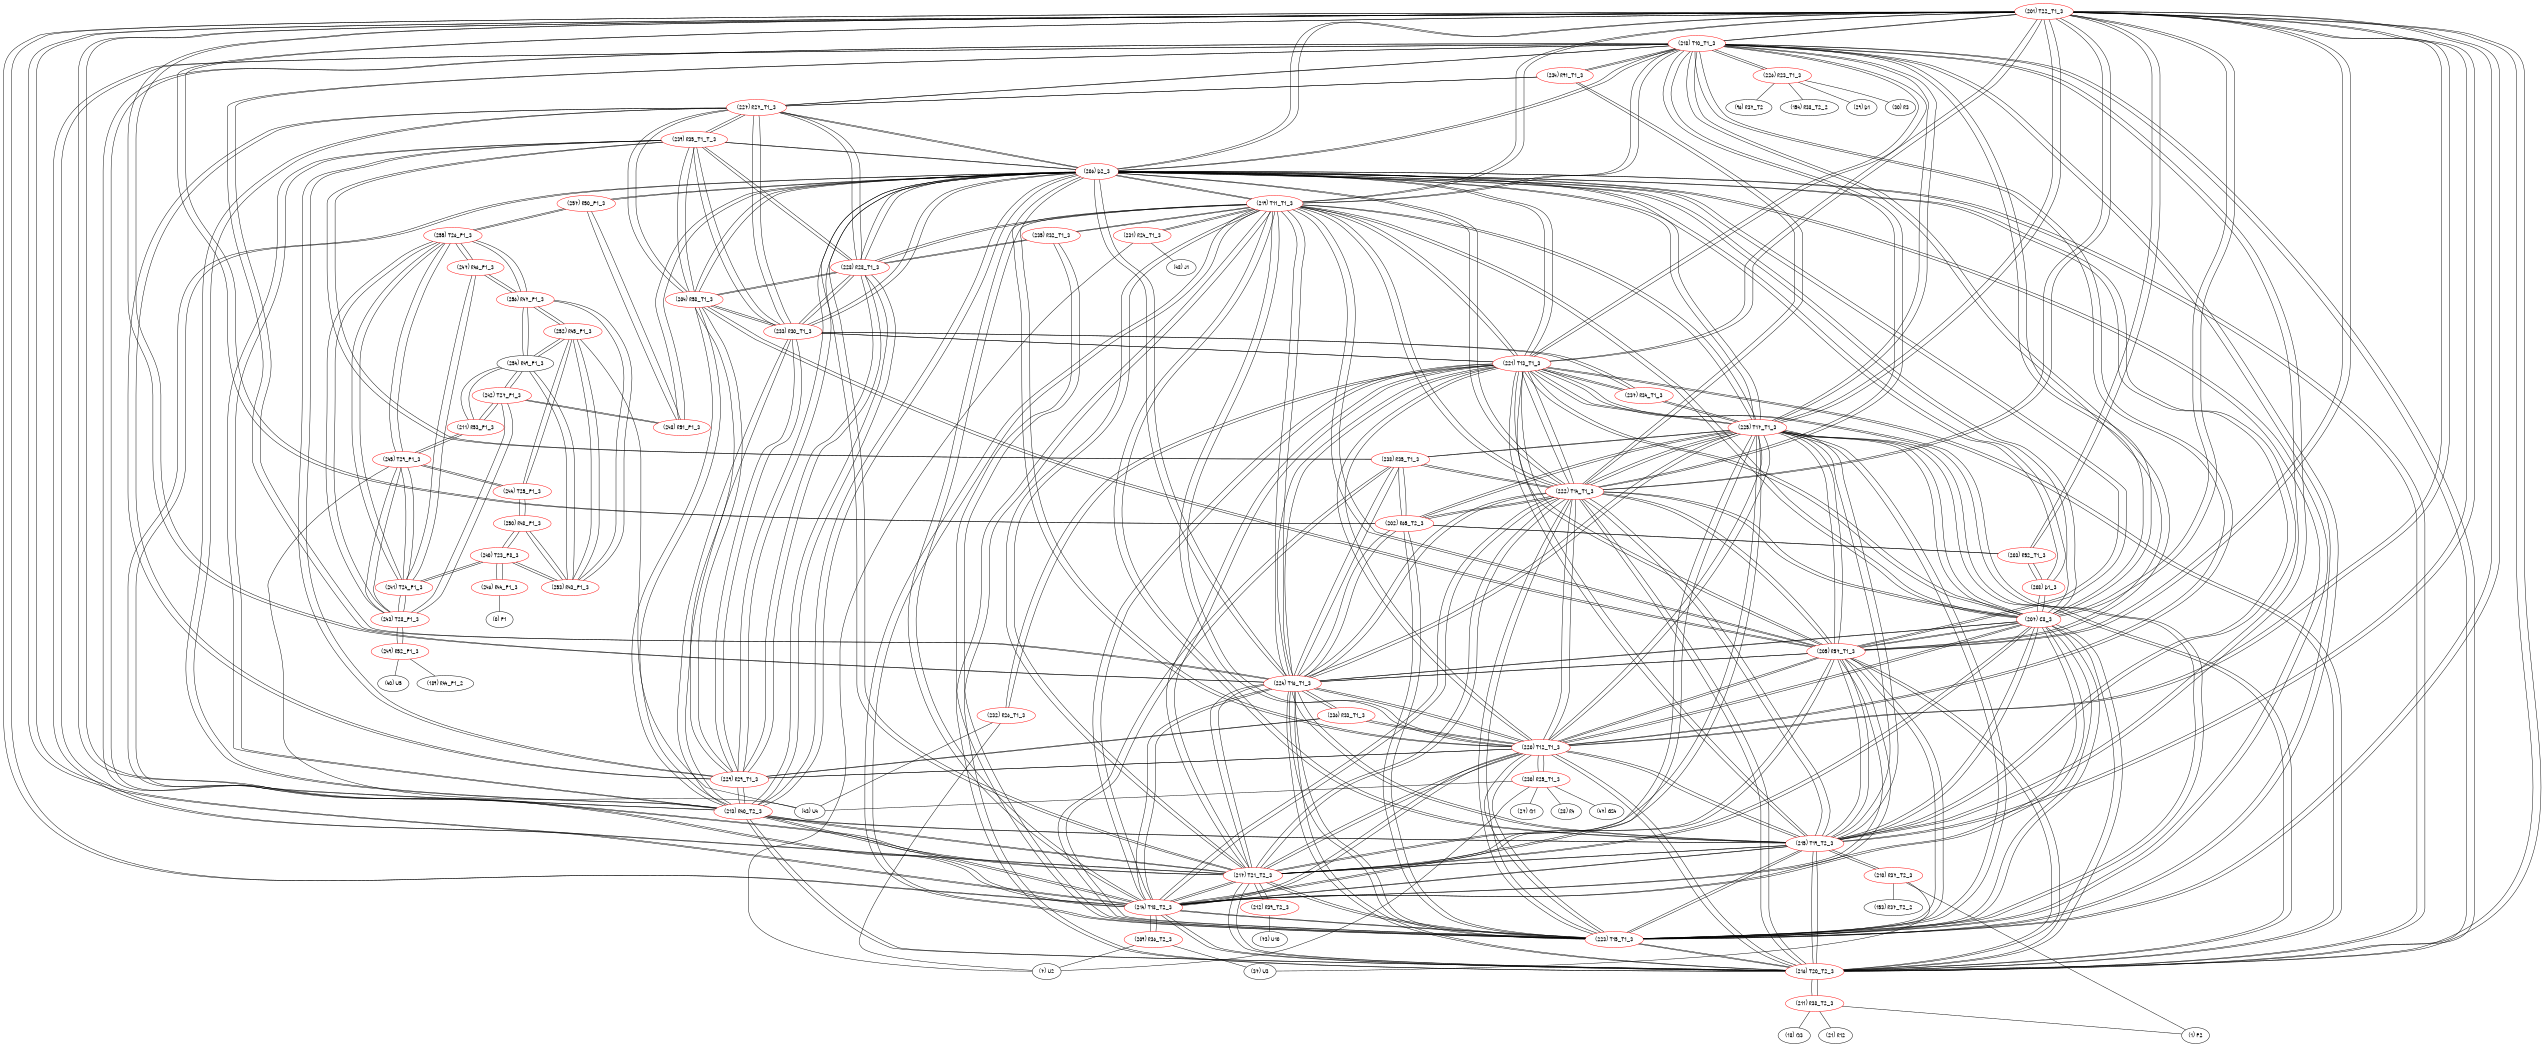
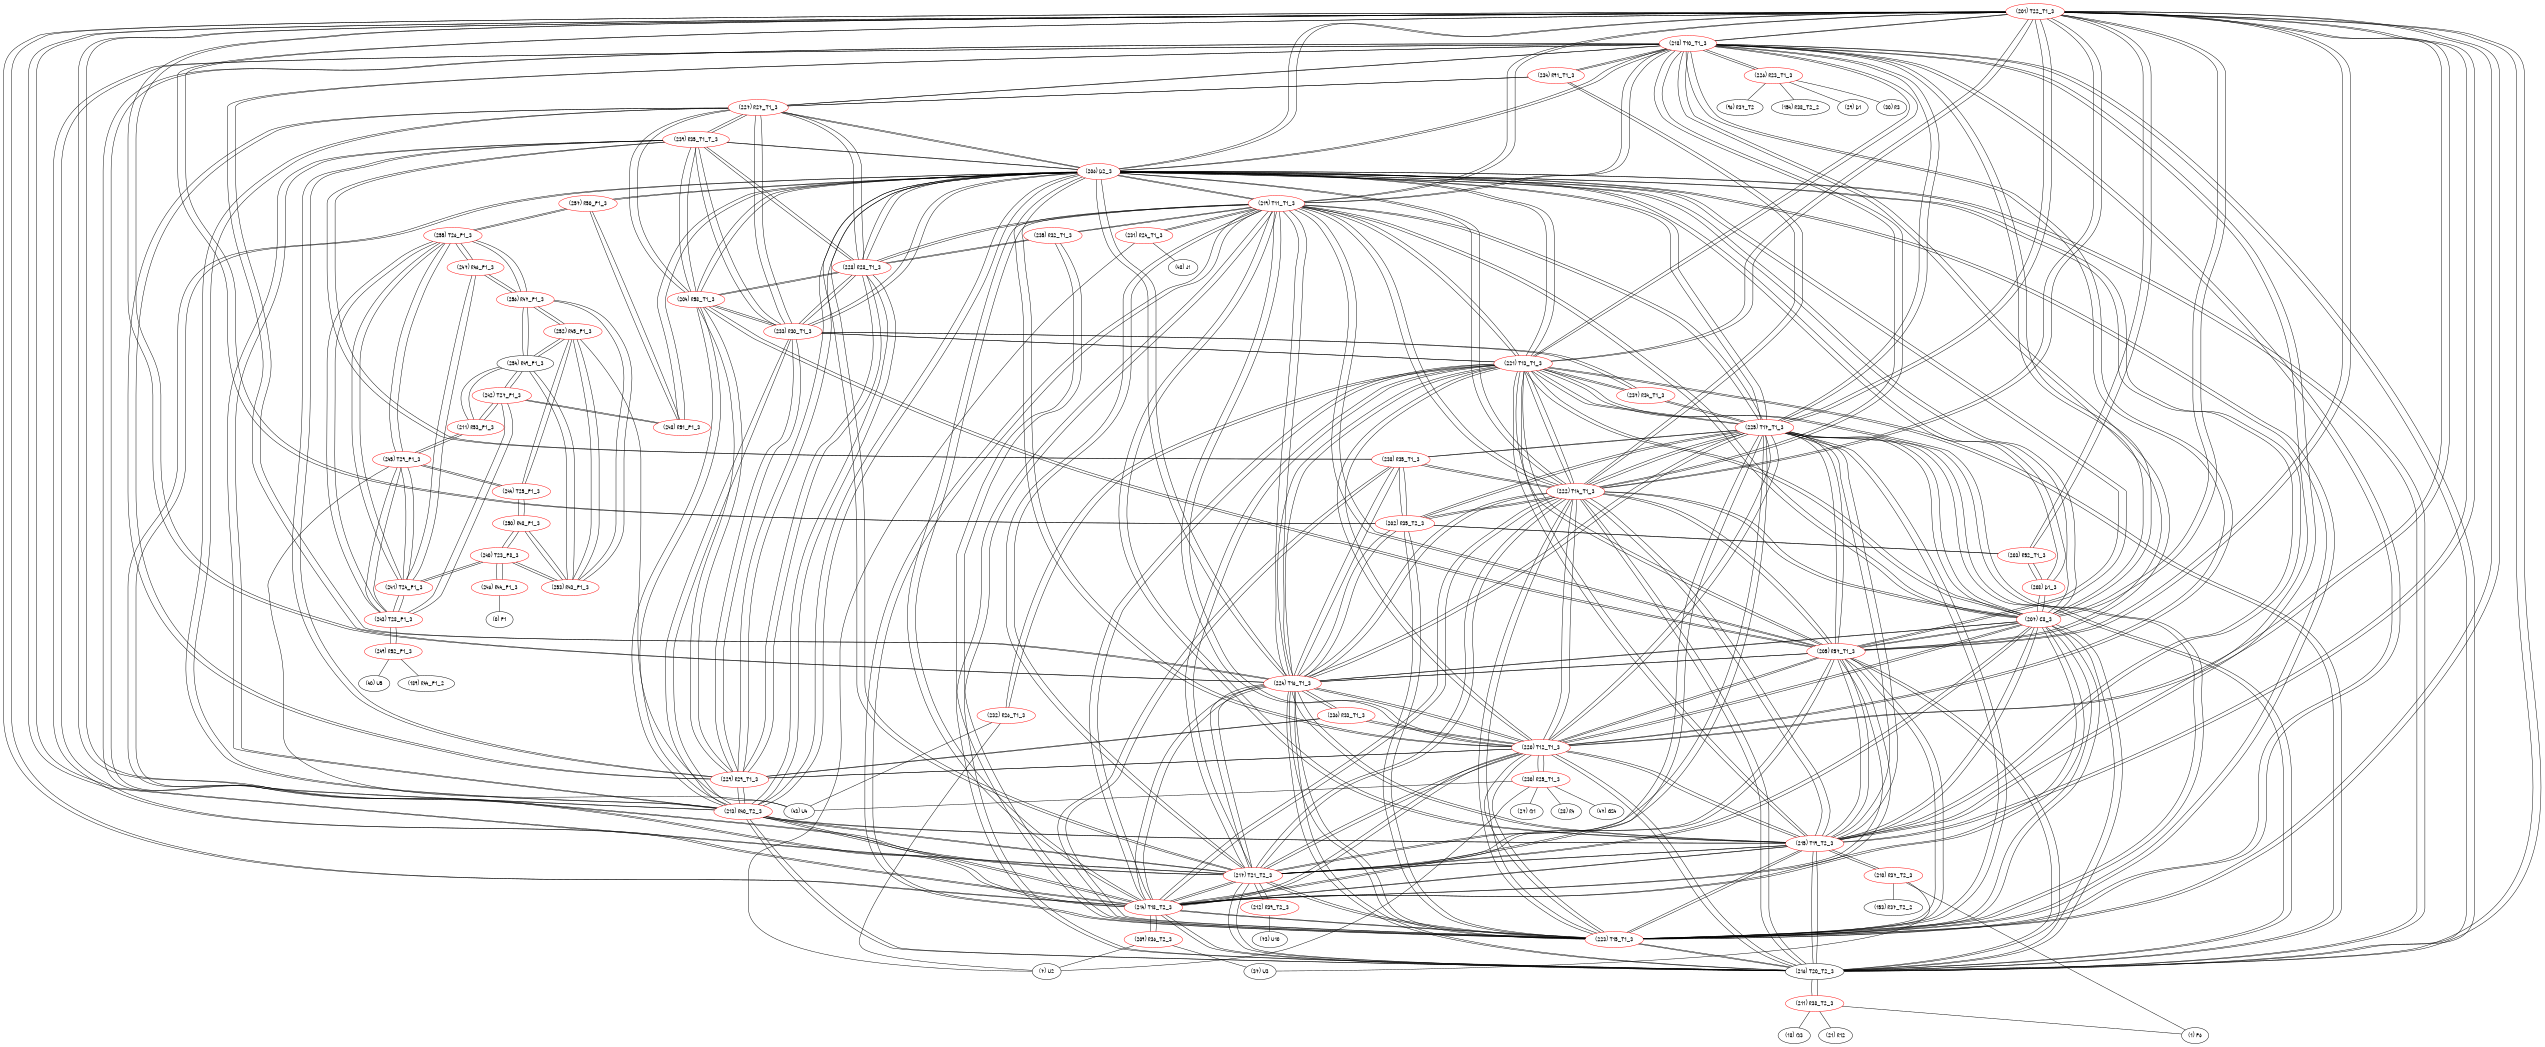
(1404, 524) -> (1405, 524)
(1815, 972) -> (1815, 972)
(2196, 1036) -> (2195, 1036)
